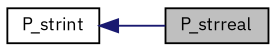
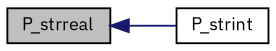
(142, 26) -> (153, 26)
